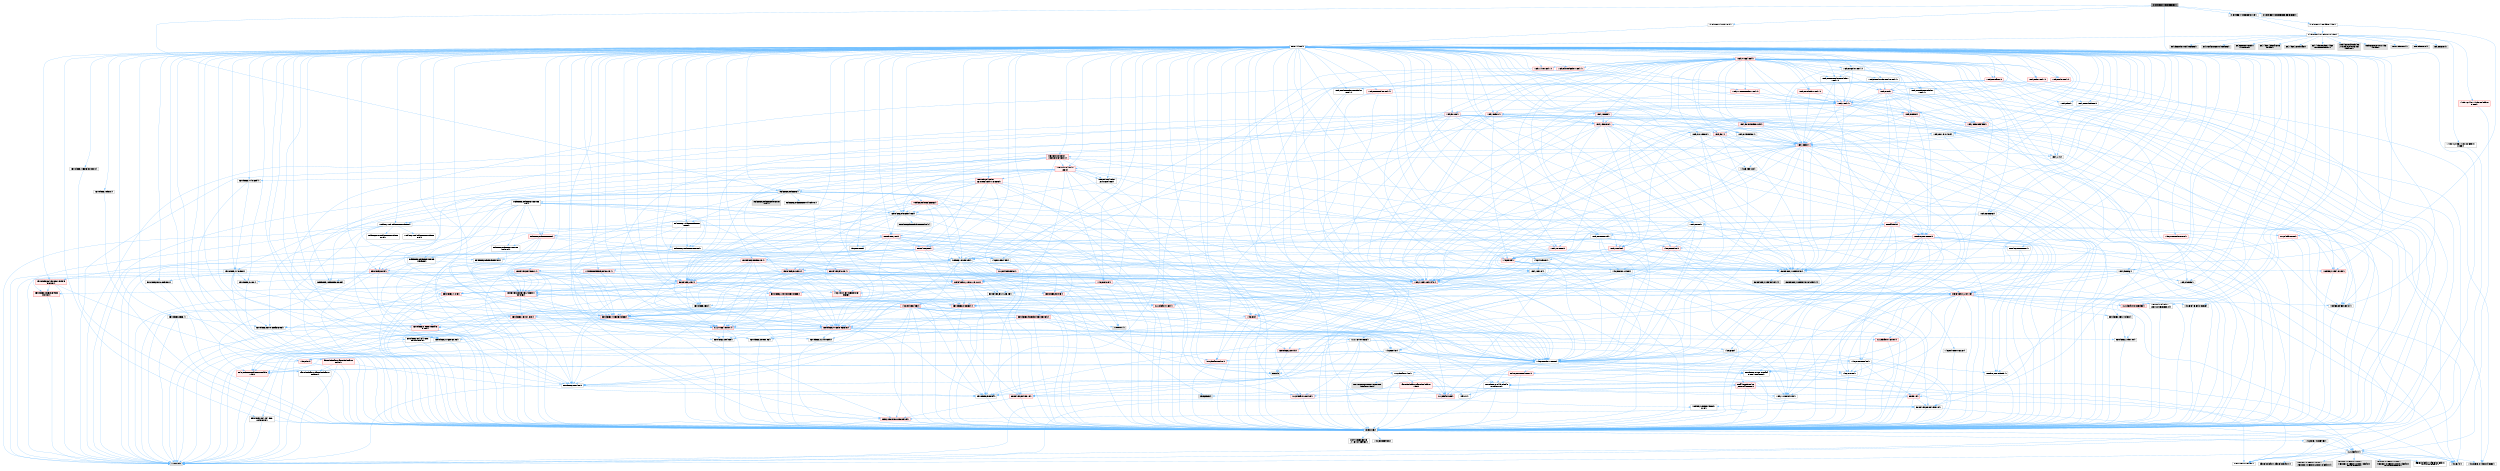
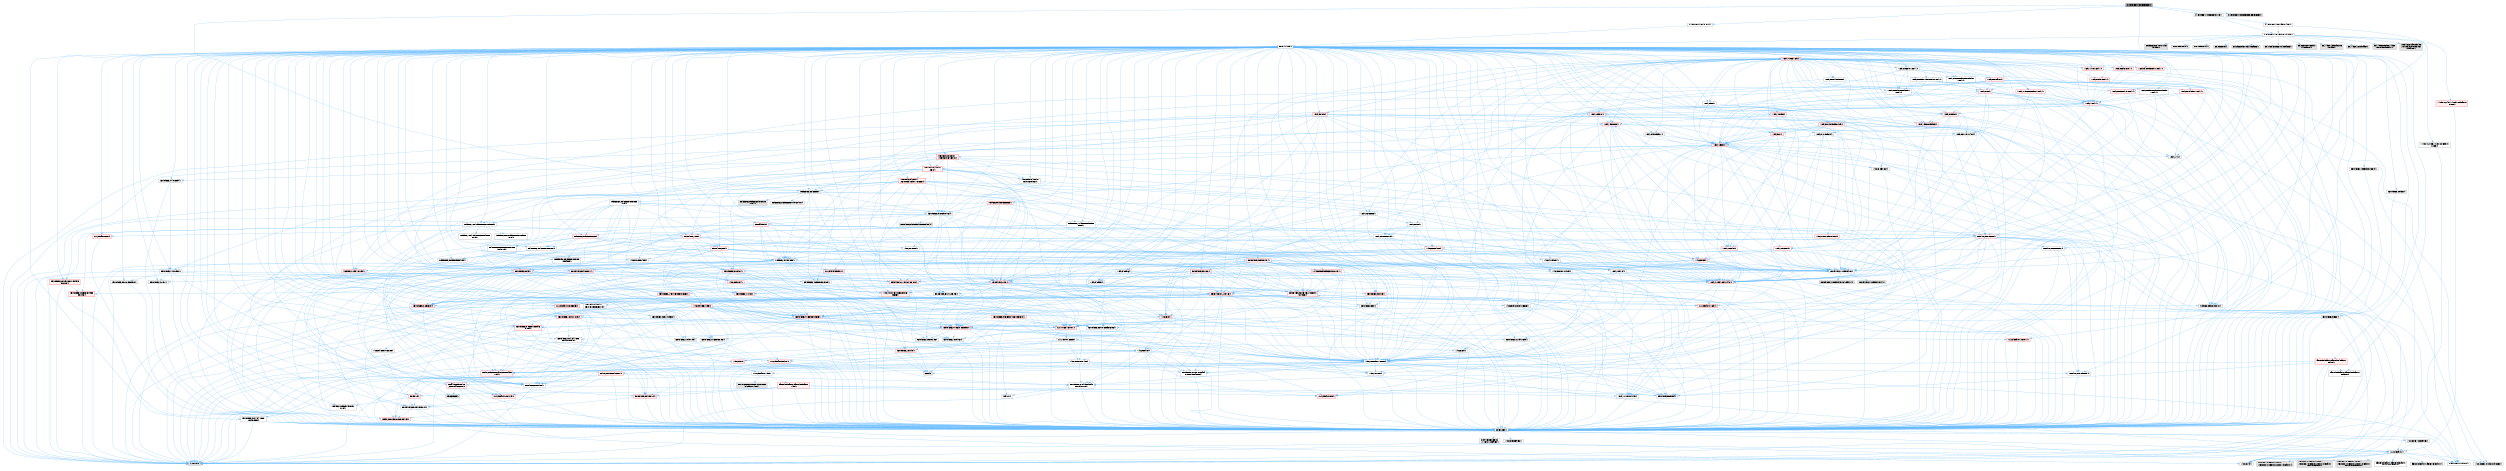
(1304, 105) -> none
(1119, 328) -> none
